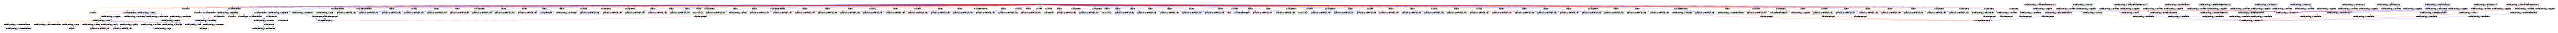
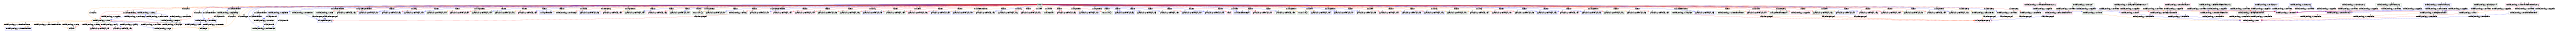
(2251, 21) -> (2251, 21)
